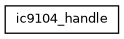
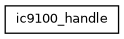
(62, 20) -> (62, 20)
